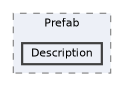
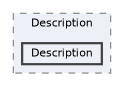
(62, 24) -> (62, 24)
